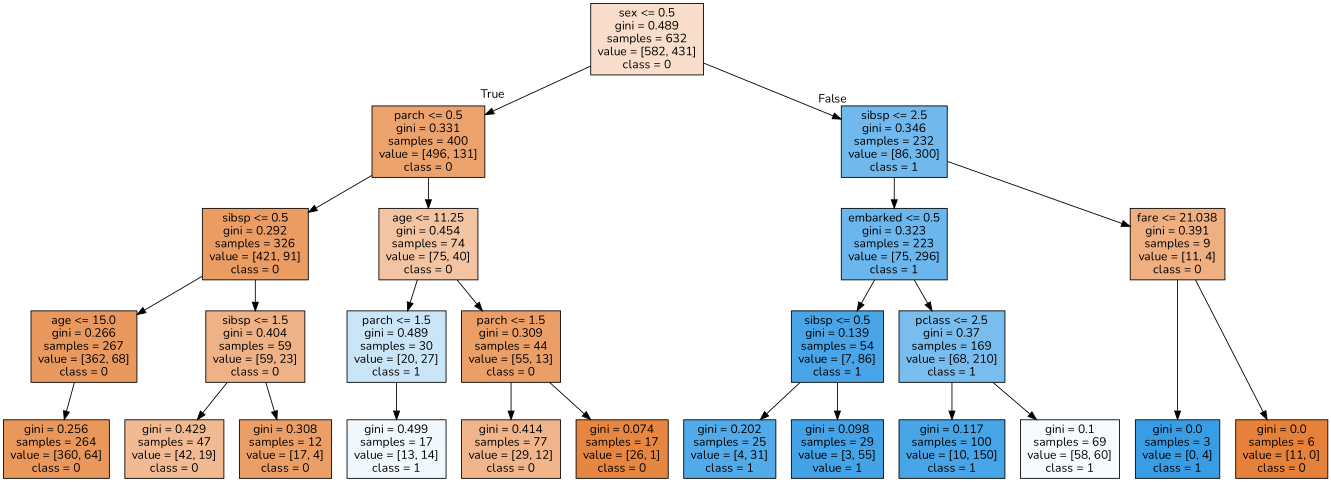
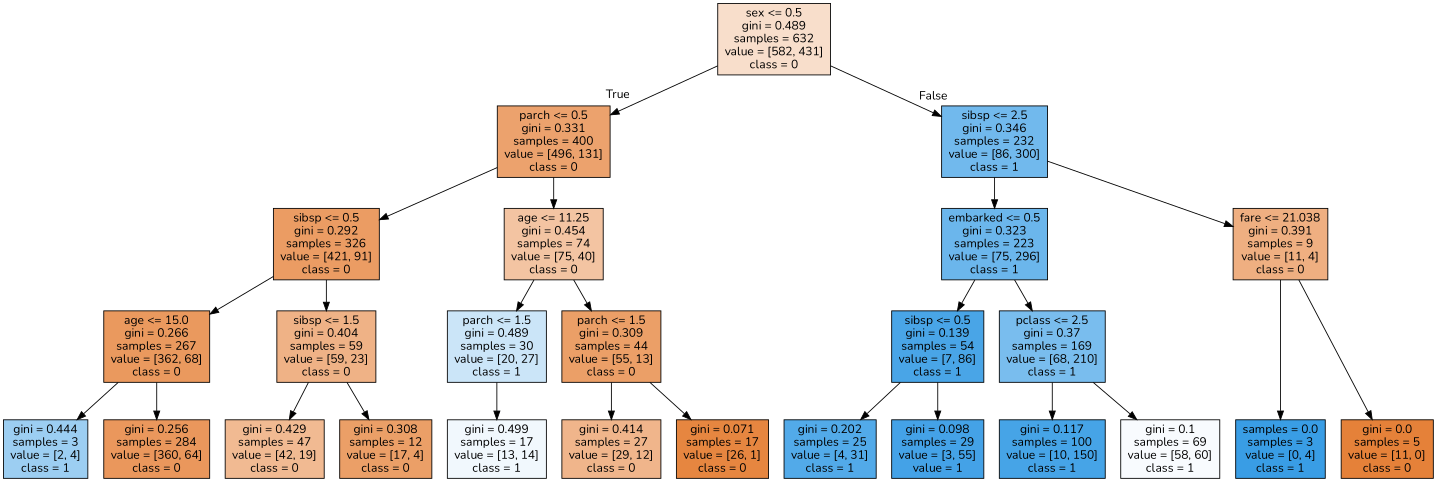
none -> (46, 449)
(56, 449) -> (157, 449)
(511, 449) -> (611, 449)
(622, 449) -> (722, 449)
(1178, 449) -> (1280, 449)
(1282, 449) -> (1387, 449)
